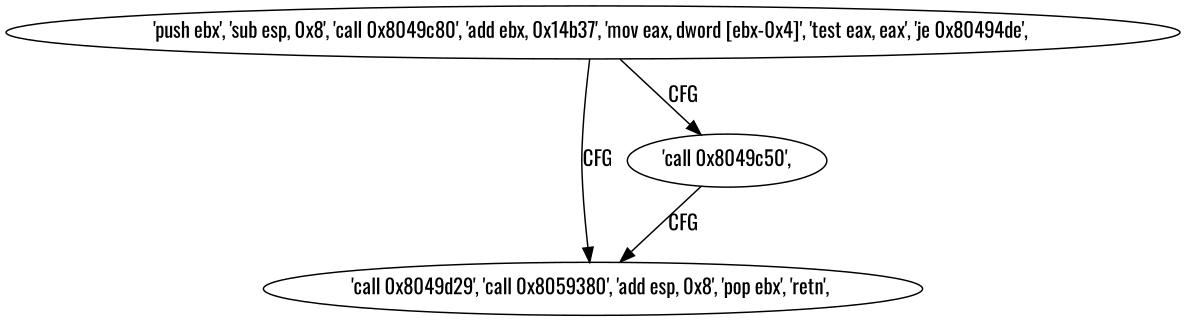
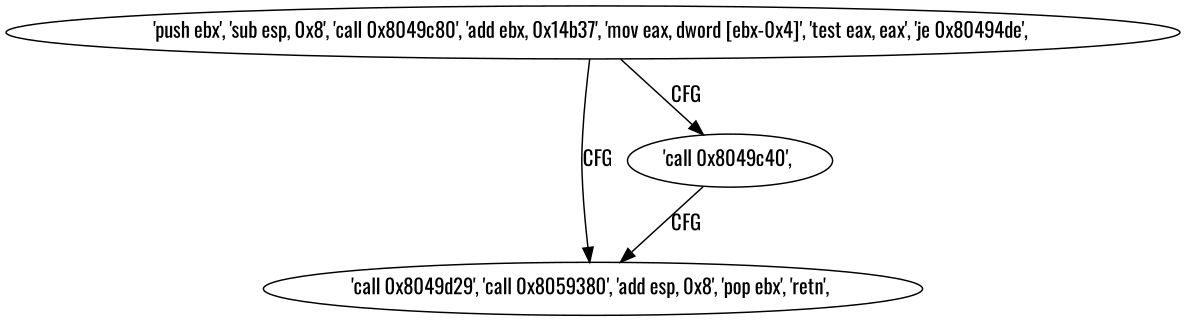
(727, 161) -> (730, 161)
